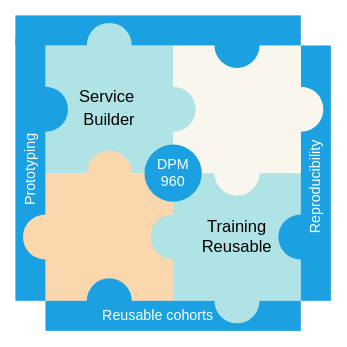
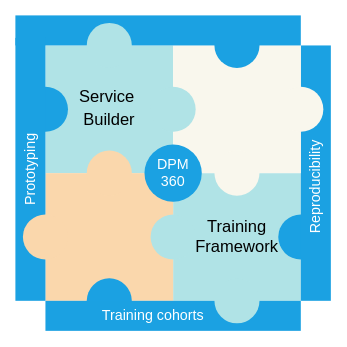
(173, 173) -> (173, 173)
(237, 237) -> (237, 237)
(107, 315) -> (105, 315)
